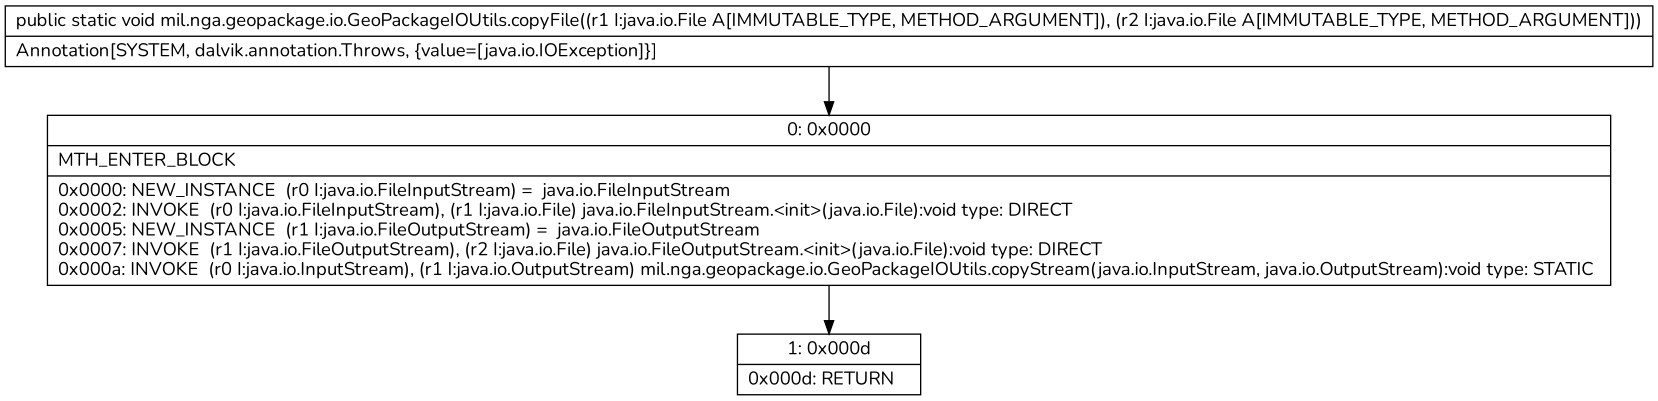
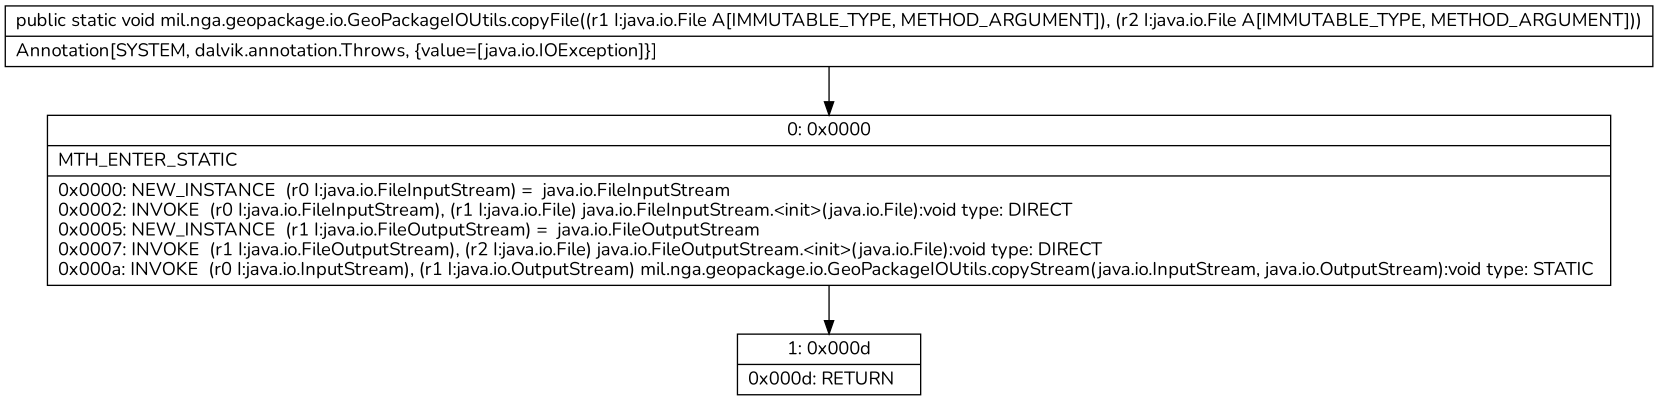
(148, 160) -> (148, 160)
